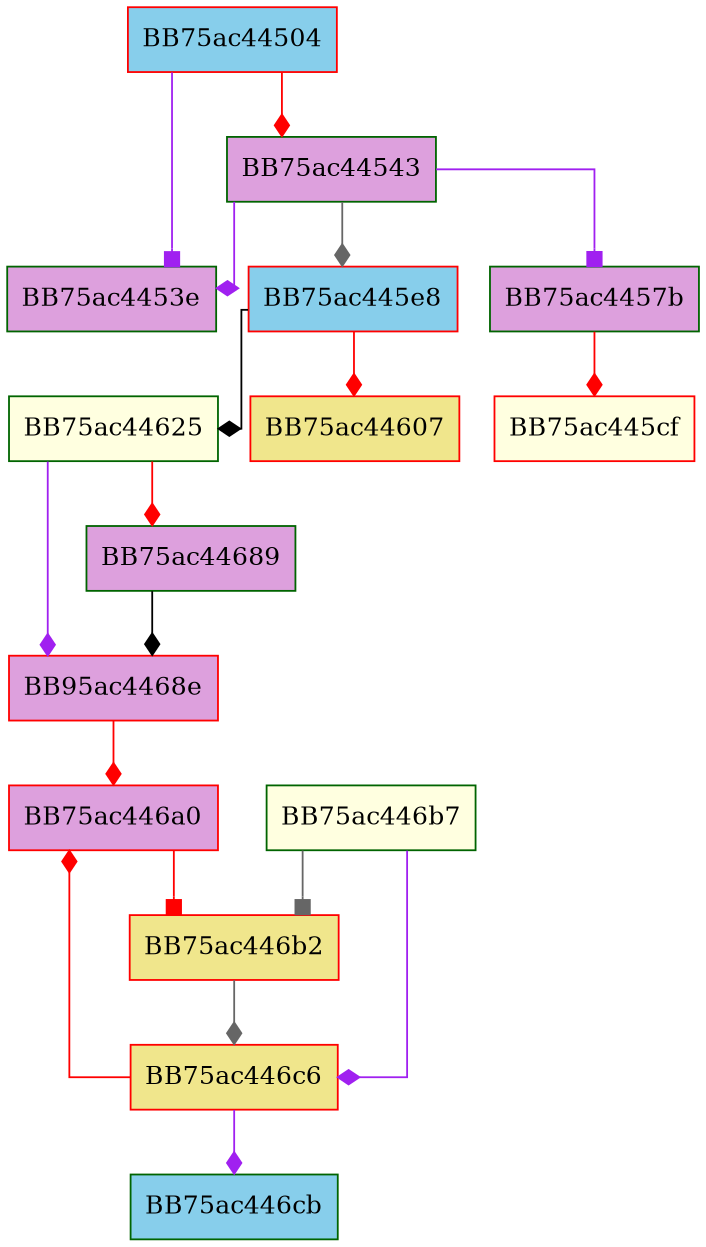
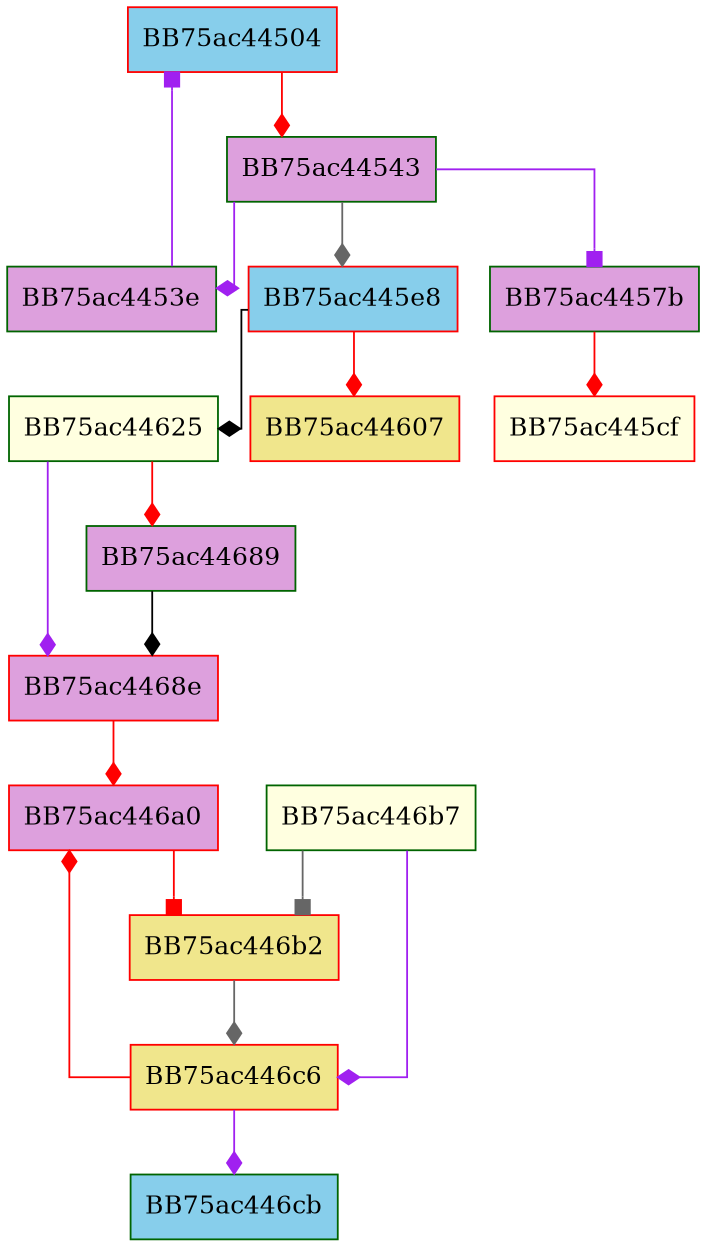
(172, 160) -> (172, 178)
(113, 688) -> (113, 688)
